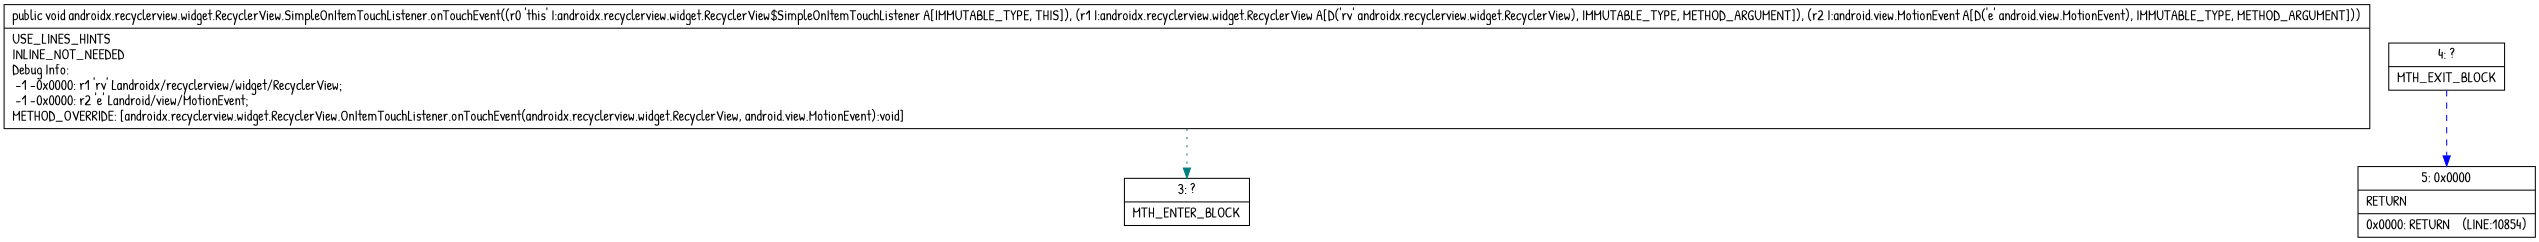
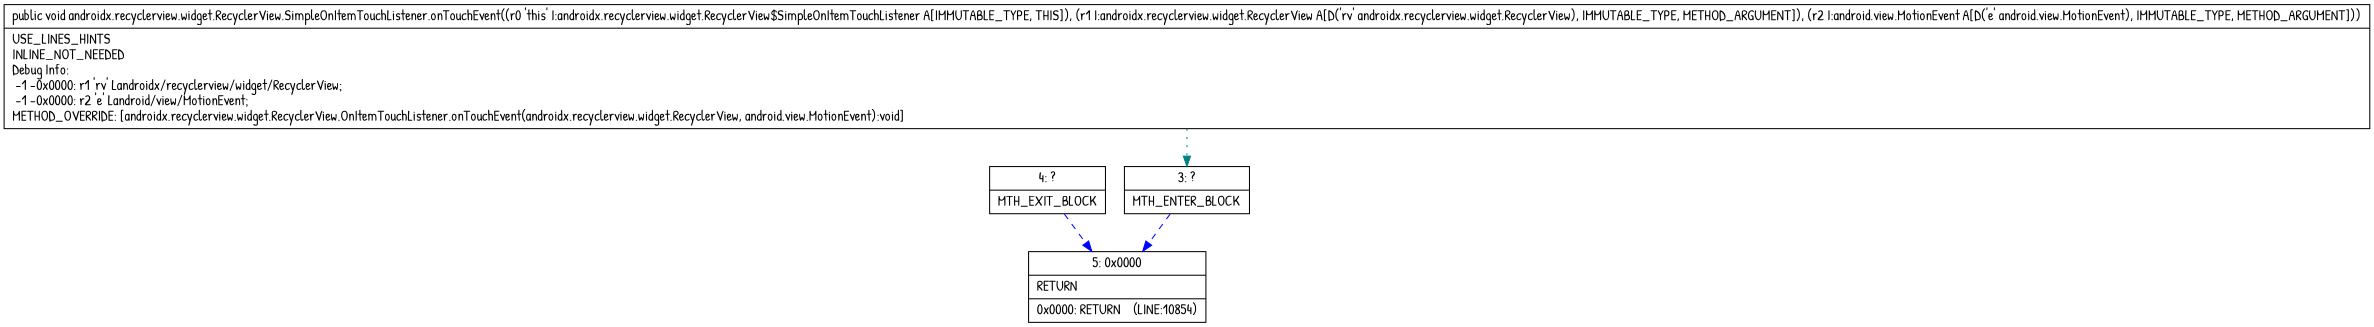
none -> (1159, 229)
